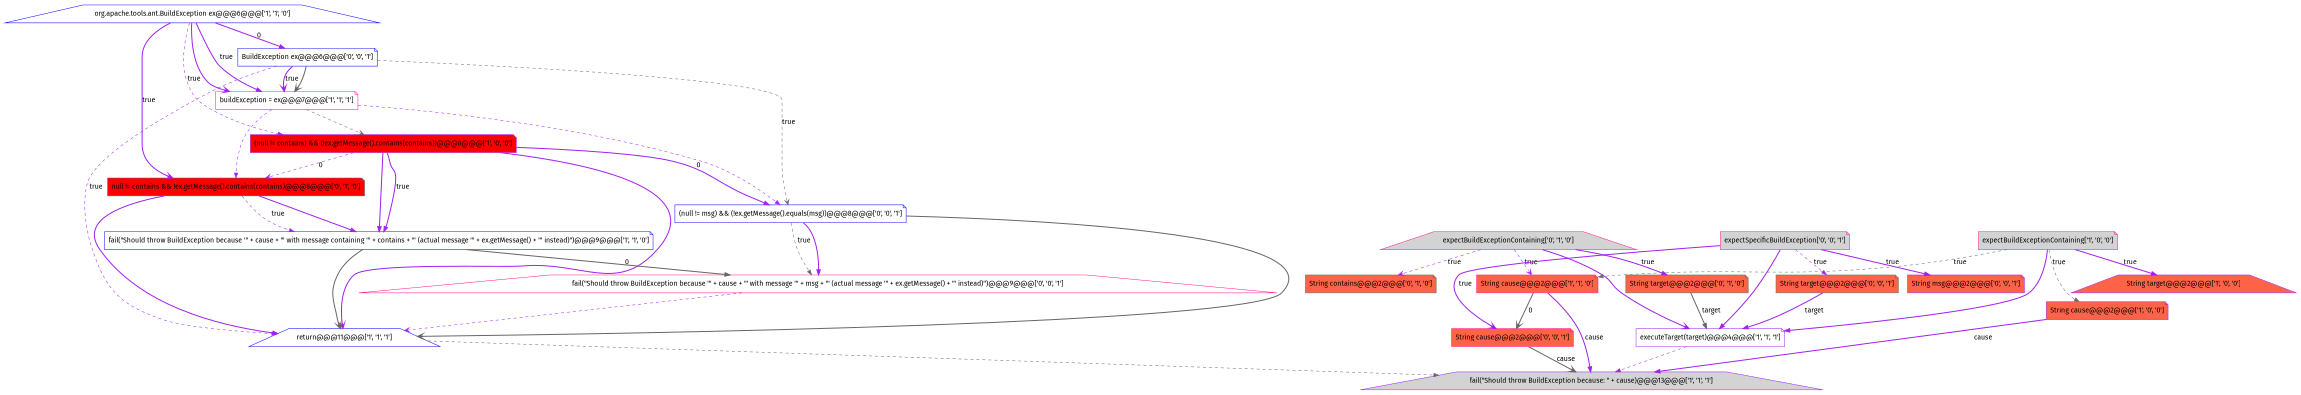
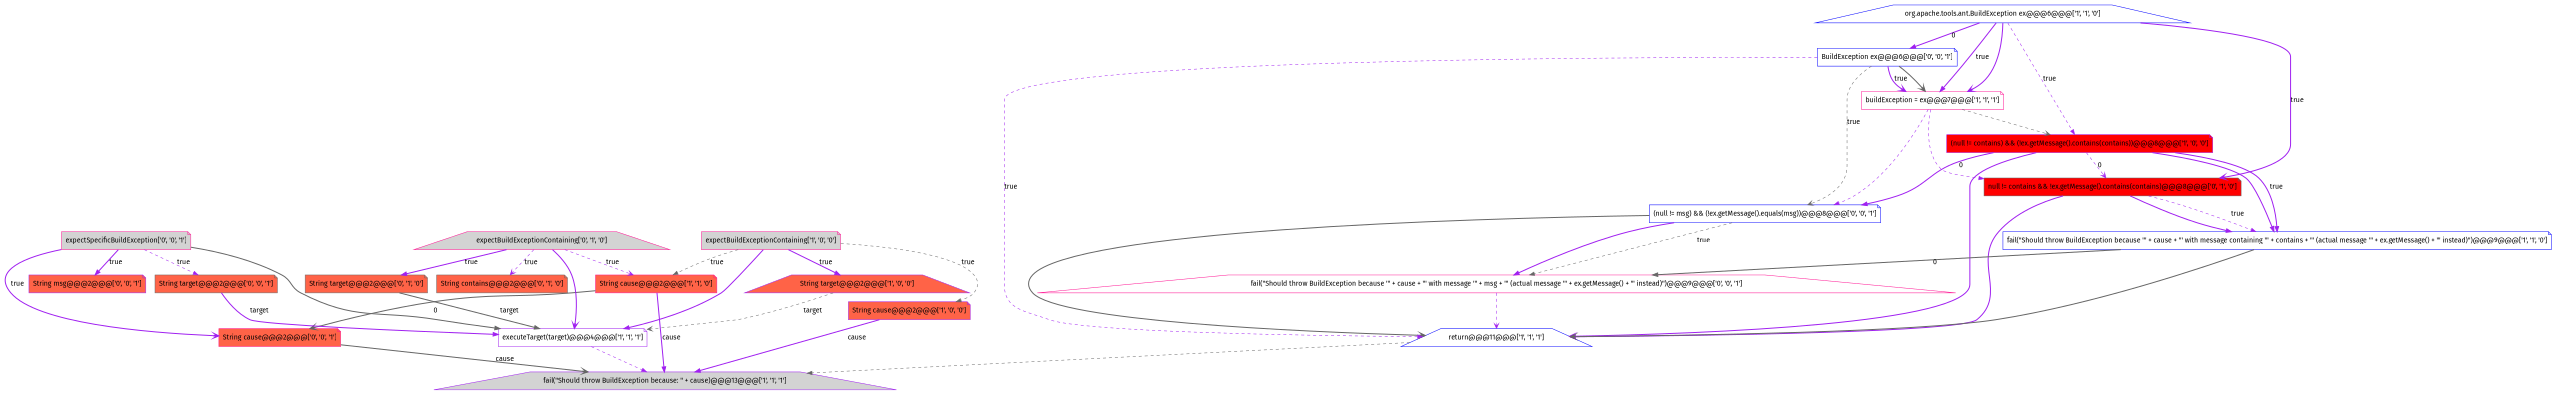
(1755, 290) -> (336, 307)
none -> (744, 318)
